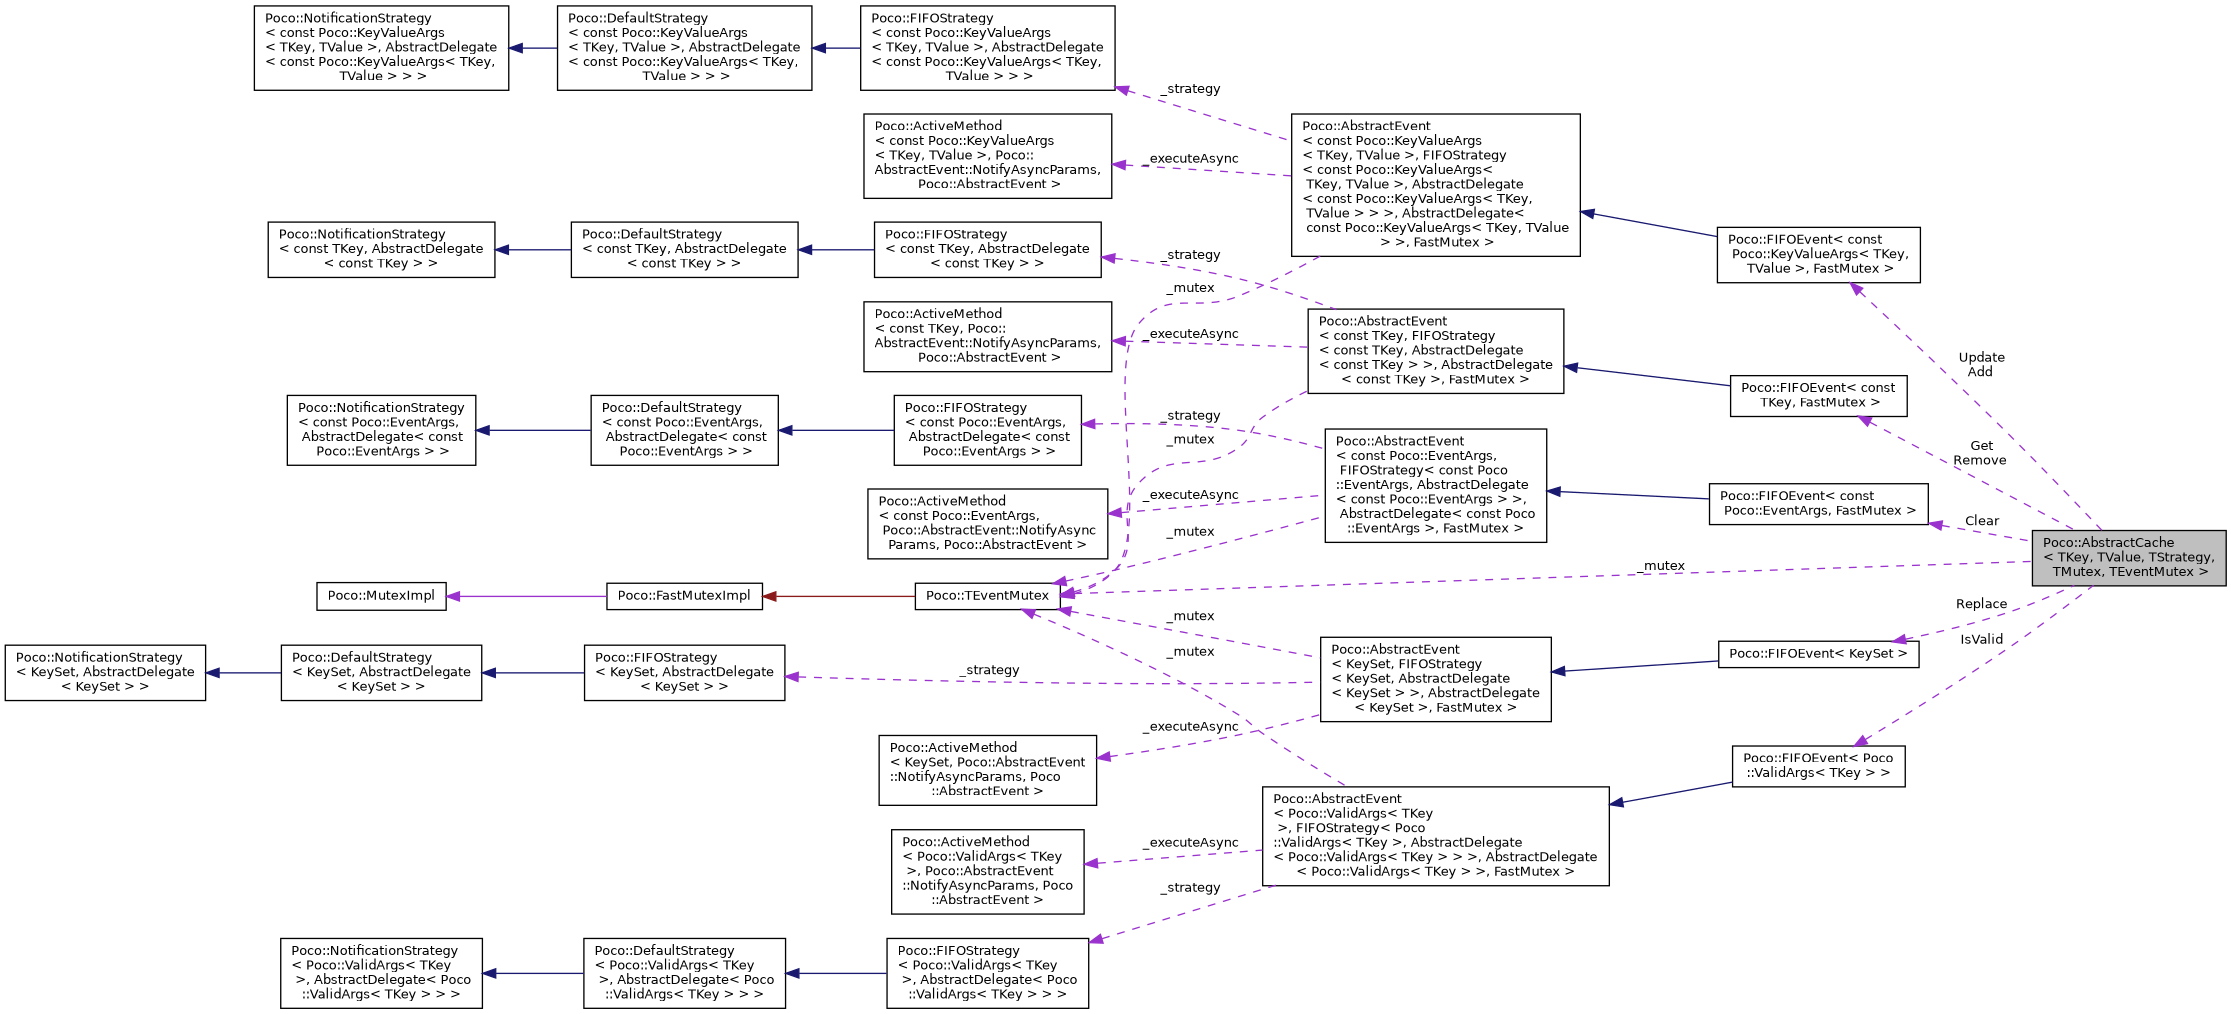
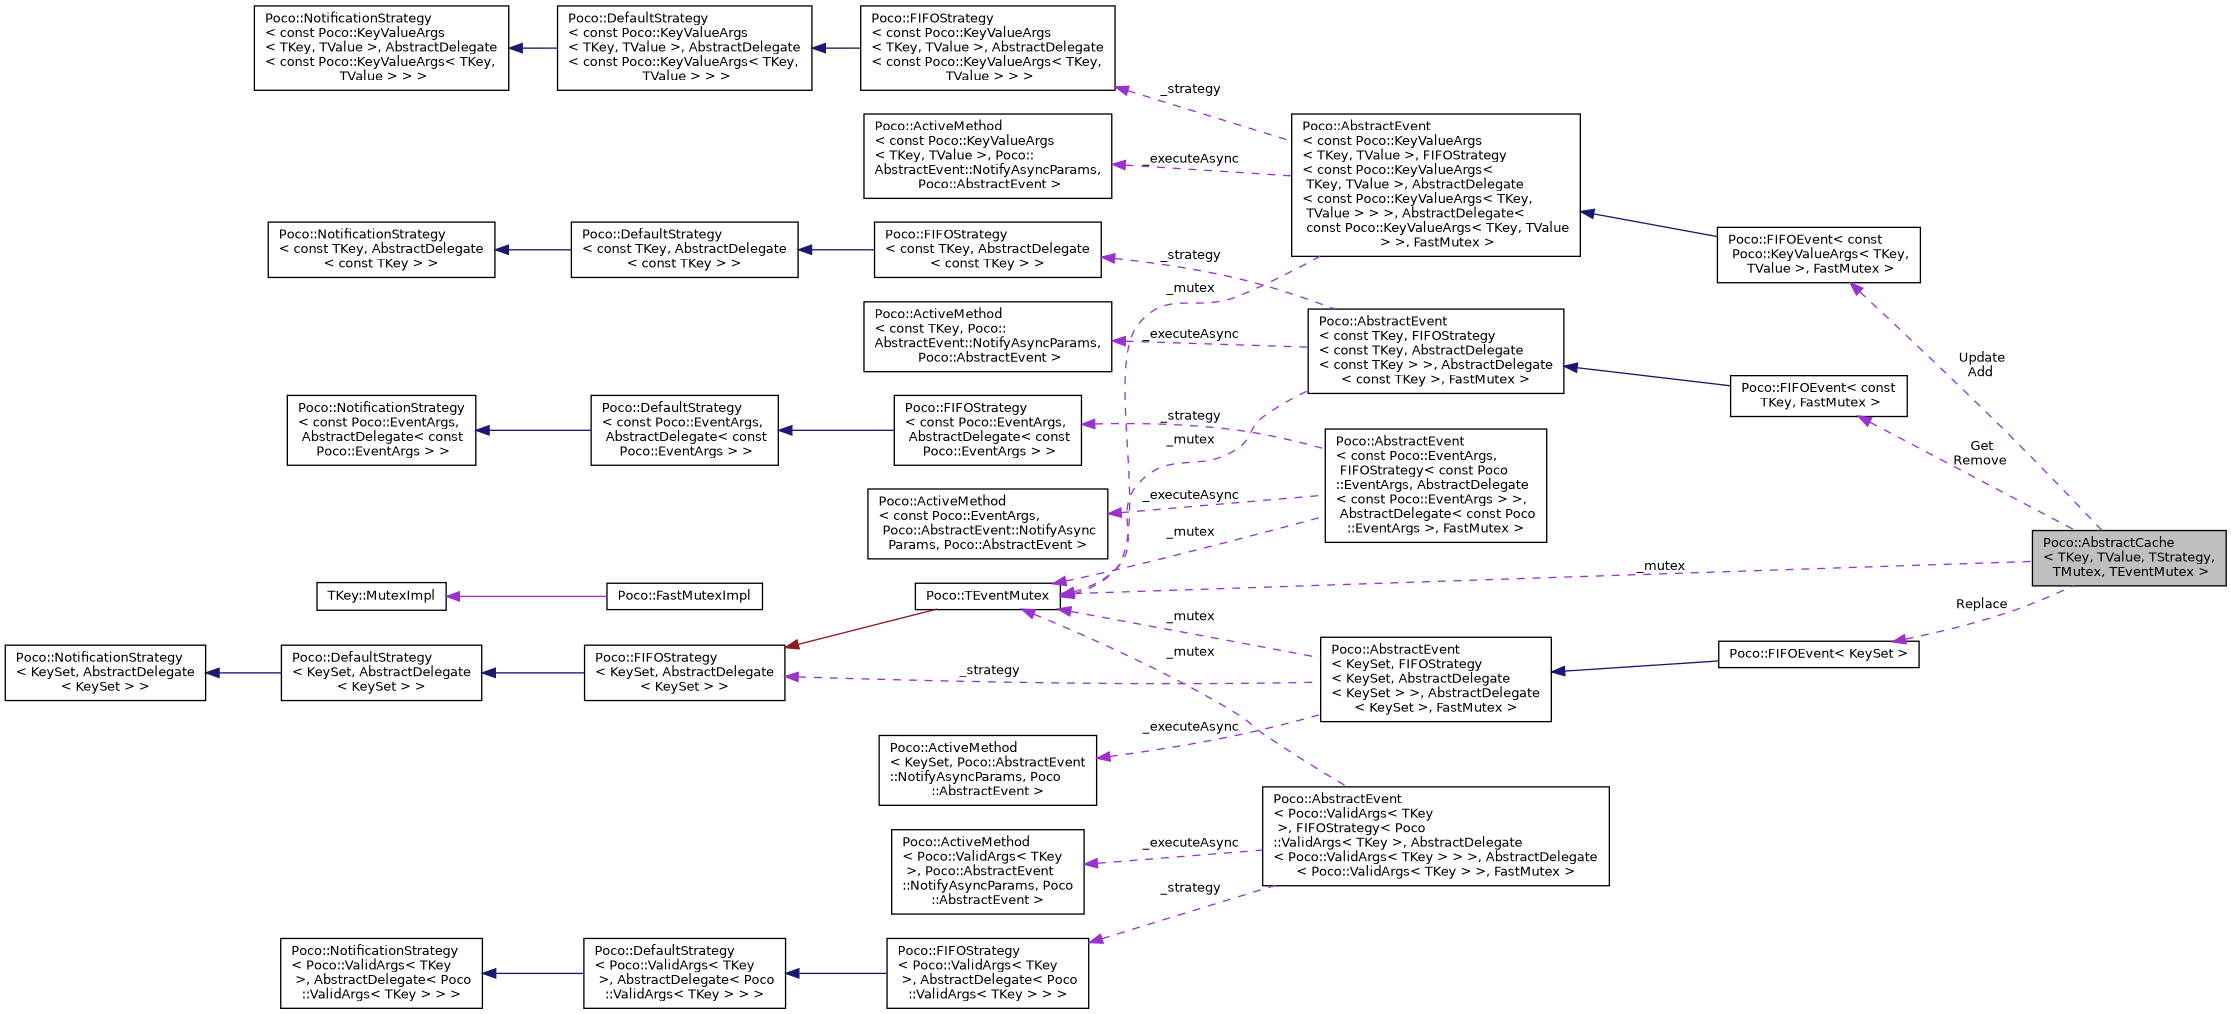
(1819, 504) -> none
(382, 596) -> (382, 596)
(846, 596) -> (868, 627)
(1819, 766) -> none
